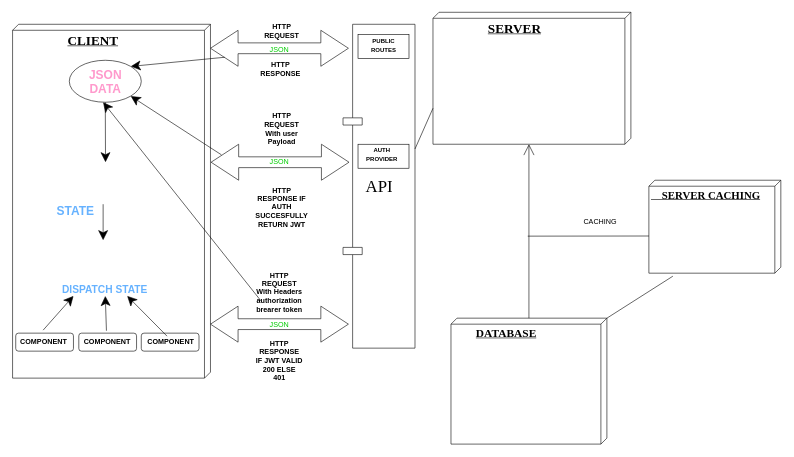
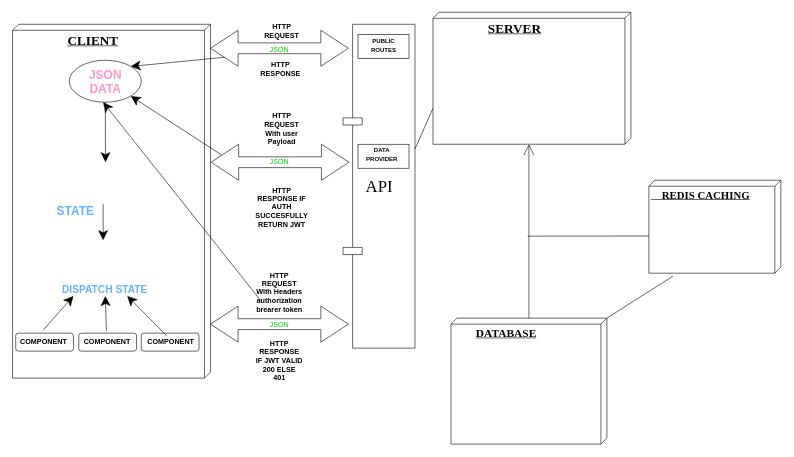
(382, 155) -> (382, 155)
(679, 194) -> (677, 194)
(600, 222) -> none
